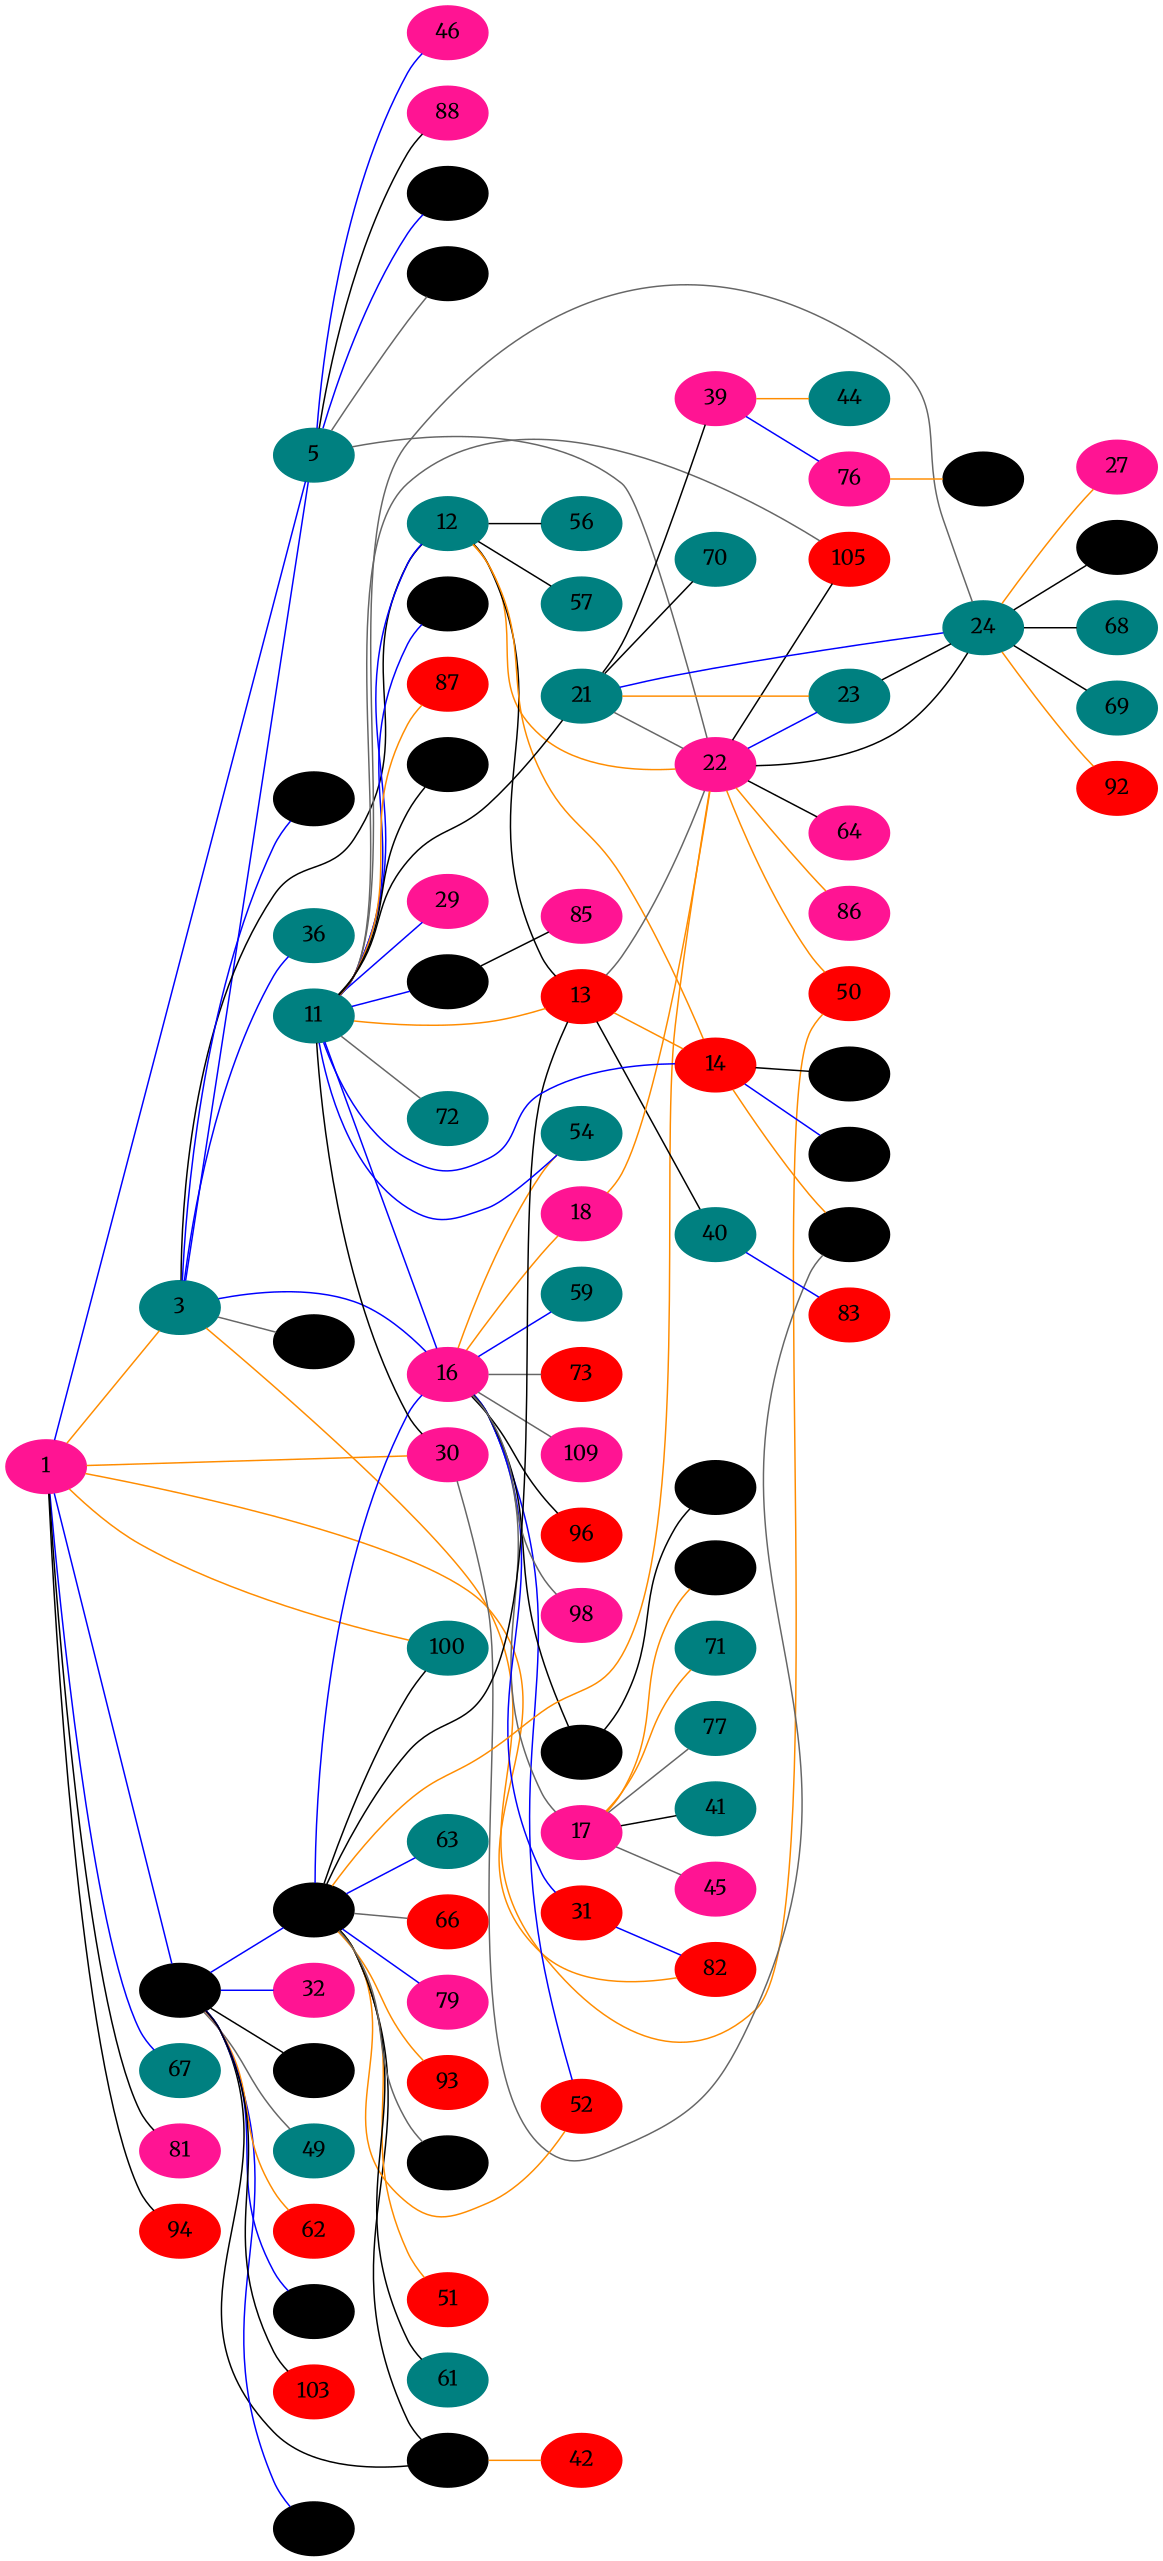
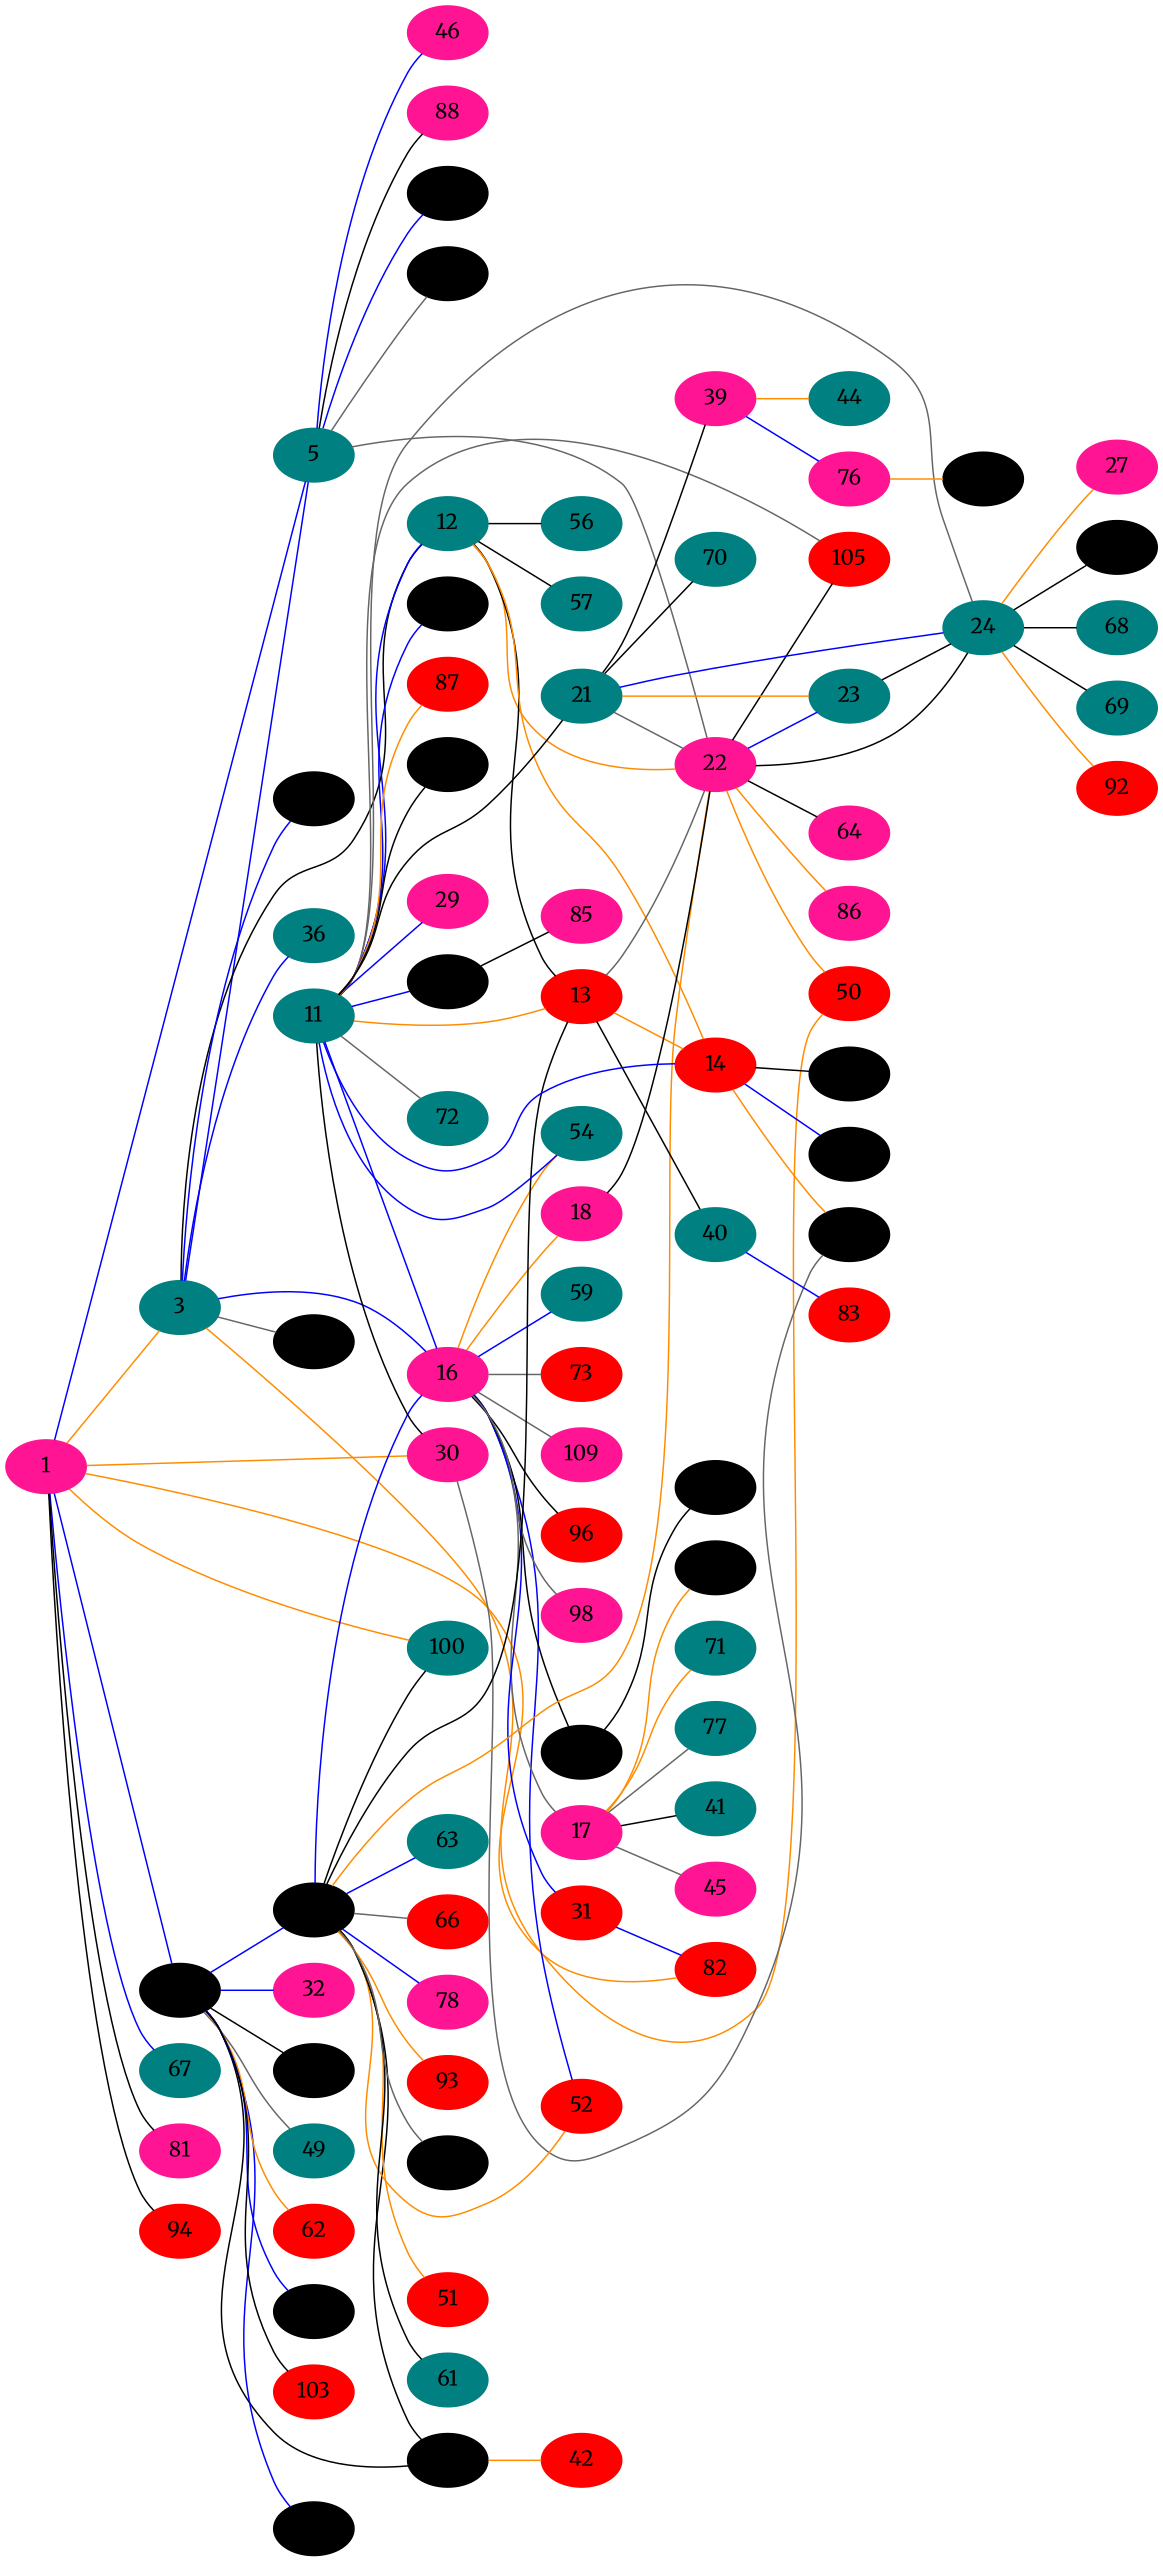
(666, 1027) -> (666, 1027)
(448, 2002) -> (448, 2002)
